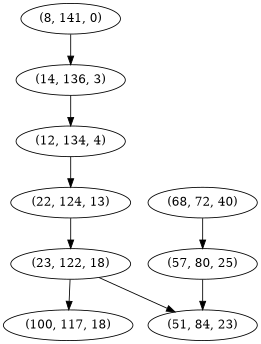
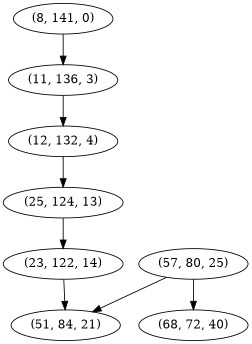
(71, 80) -> (63, 80)
(71, 141) -> (63, 141)
(71, 203) -> (63, 203)
(203, 229) -> (193, 290)
(71, 264) -> (63, 264)
(68, 325) -> none
(203, 325) -> (66, 325)
